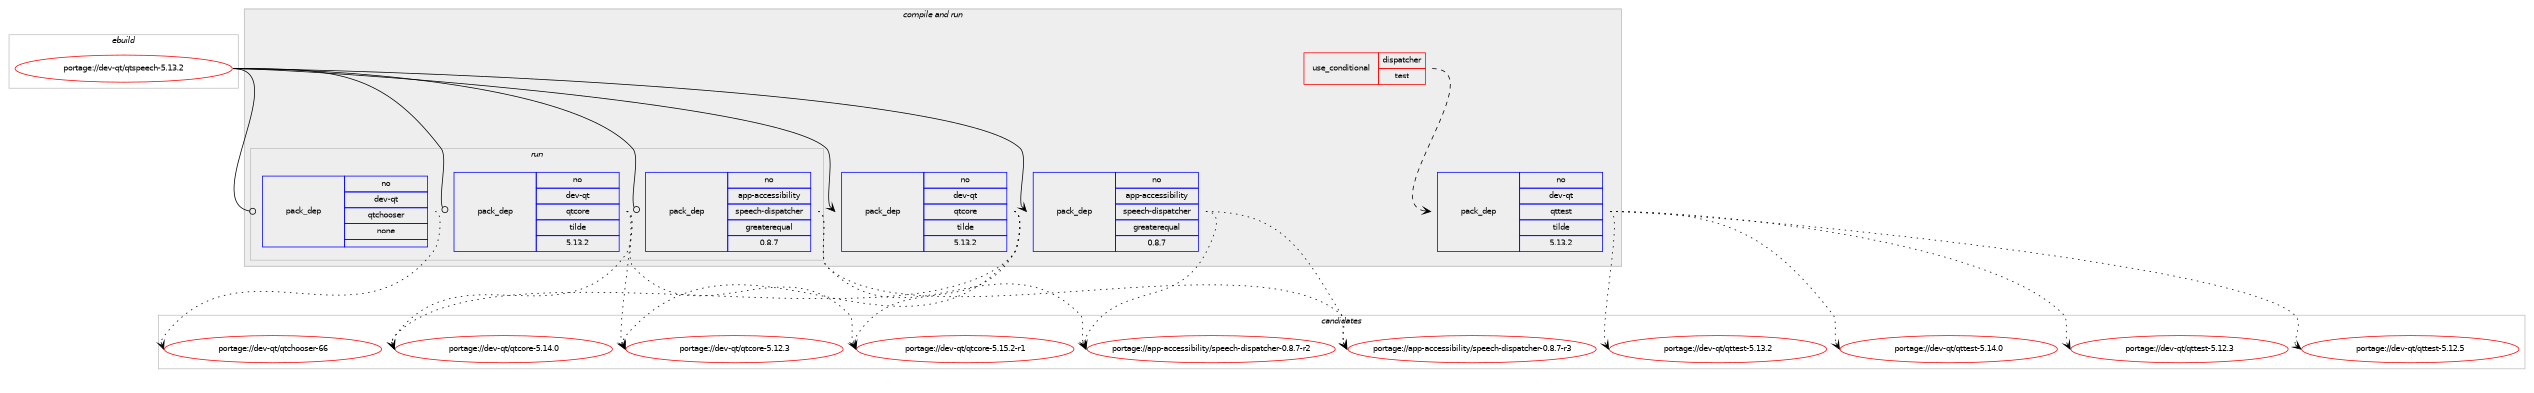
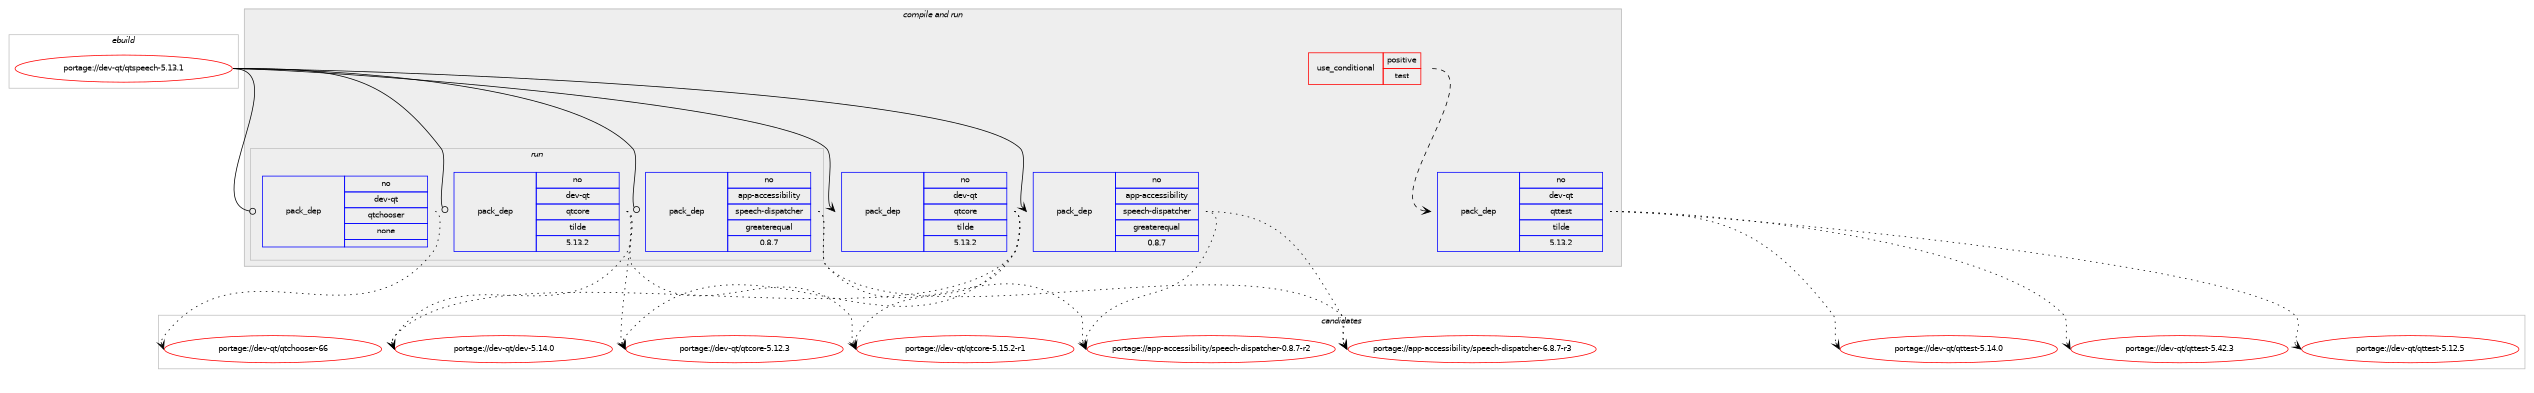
(1402, 60) -> (1402, 60)
(124, 69) -> (124, 69)
(504, 349) -> (504, 349)
(1472, 349) -> (1472, 349)
(1718, 349) -> none
(2180, 349) -> (2180, 349)
